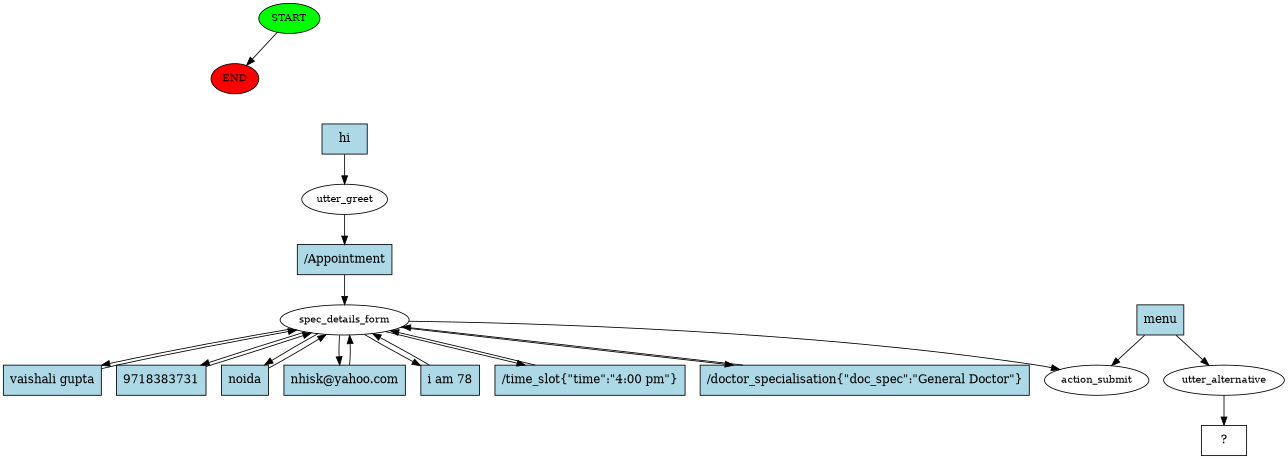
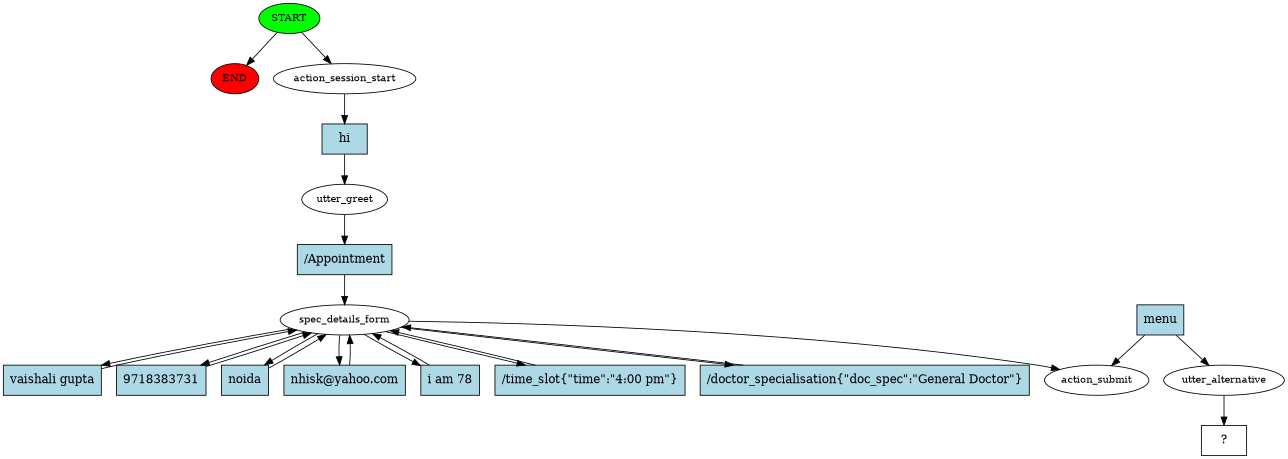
none -> (345, 79)
